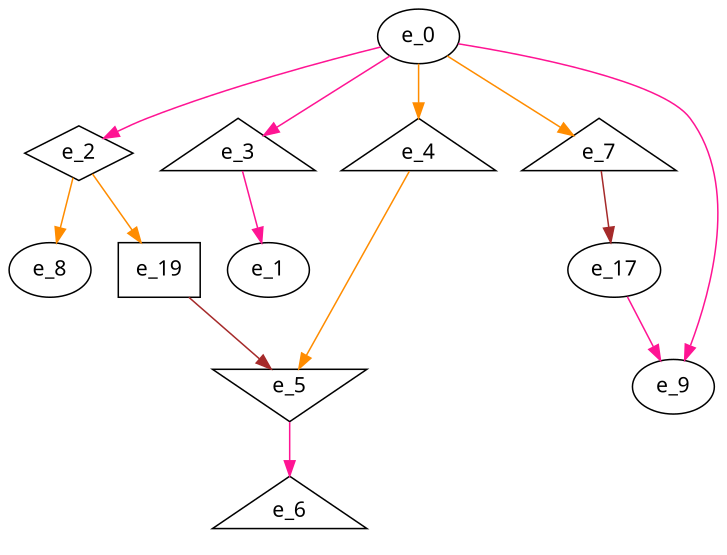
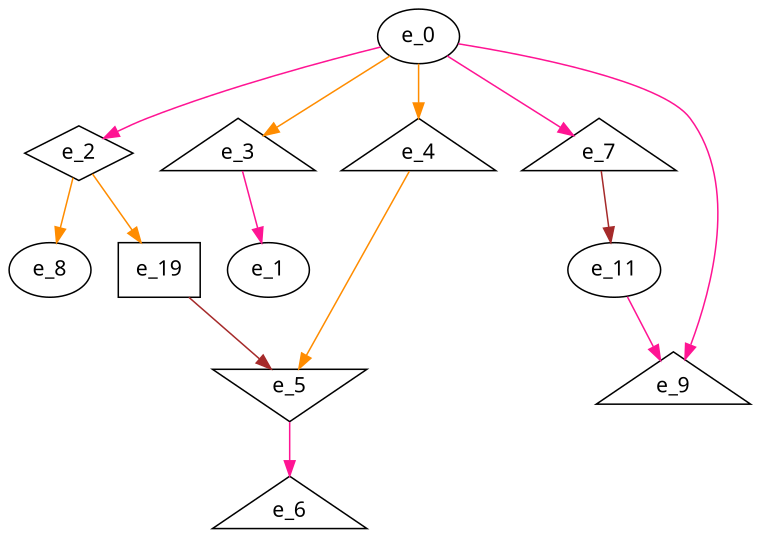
(333, 92) -> (333, 92)
(504, 92) -> (504, 92)
(614, 270) -> (614, 270)
(673, 387) -> (673, 387)
